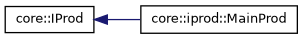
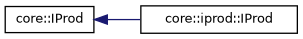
(219, 20) -> (219, 20)
